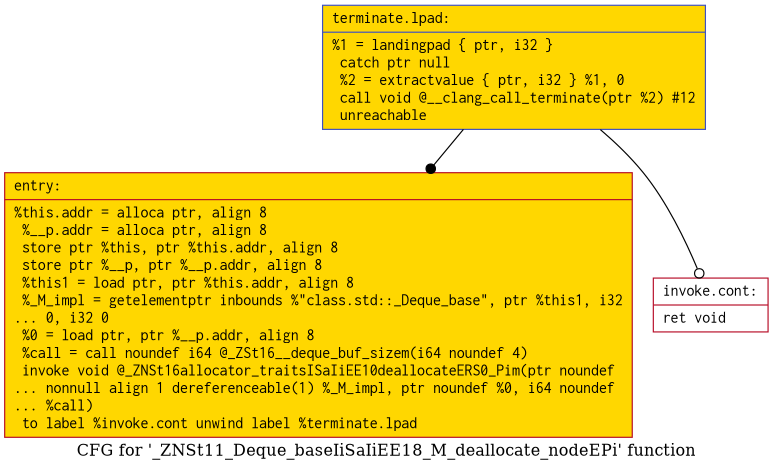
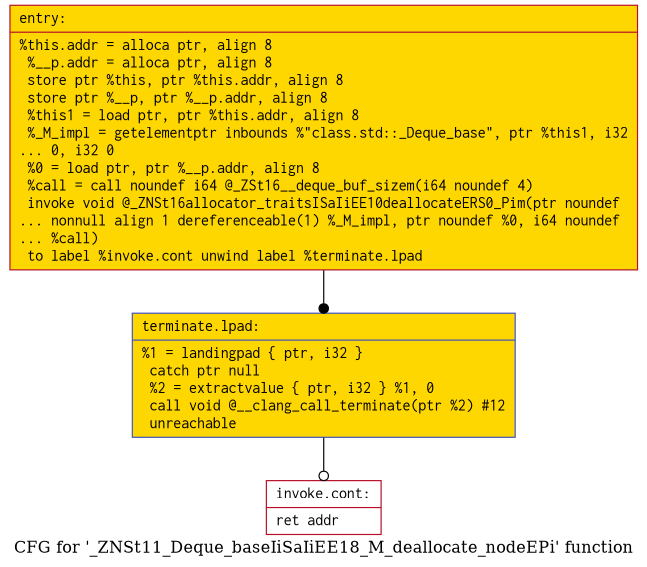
(449, 147) -> (324, 287)
(695, 318) -> (308, 520)
